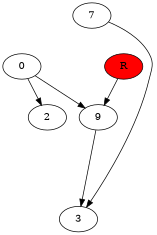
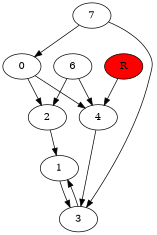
none -> (60, 39)
none -> (73, 66)
(98, 117) -> (98, 117)
none -> (59, 168)
